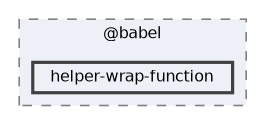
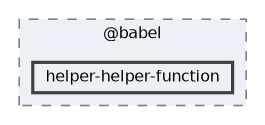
(133, 78) -> (133, 78)
